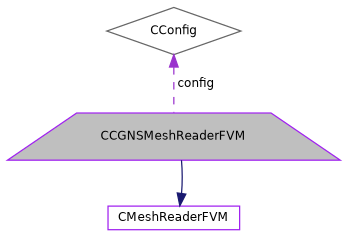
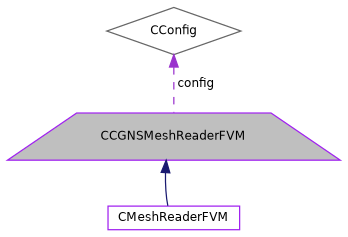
(182, 177) -> (166, 189)
